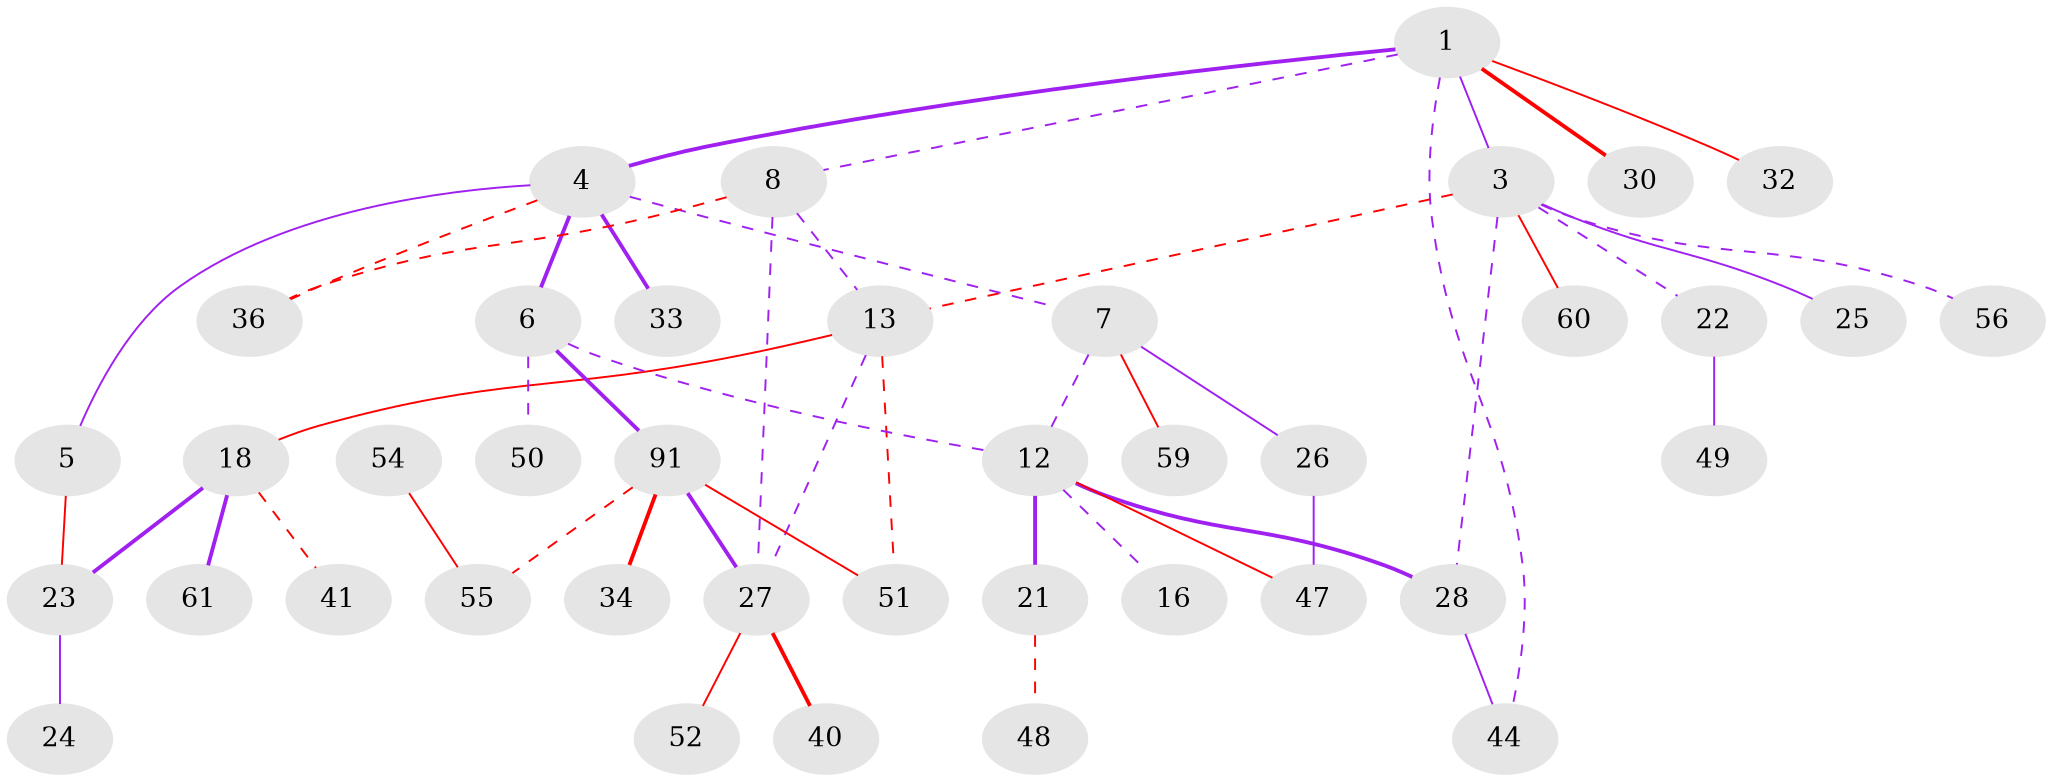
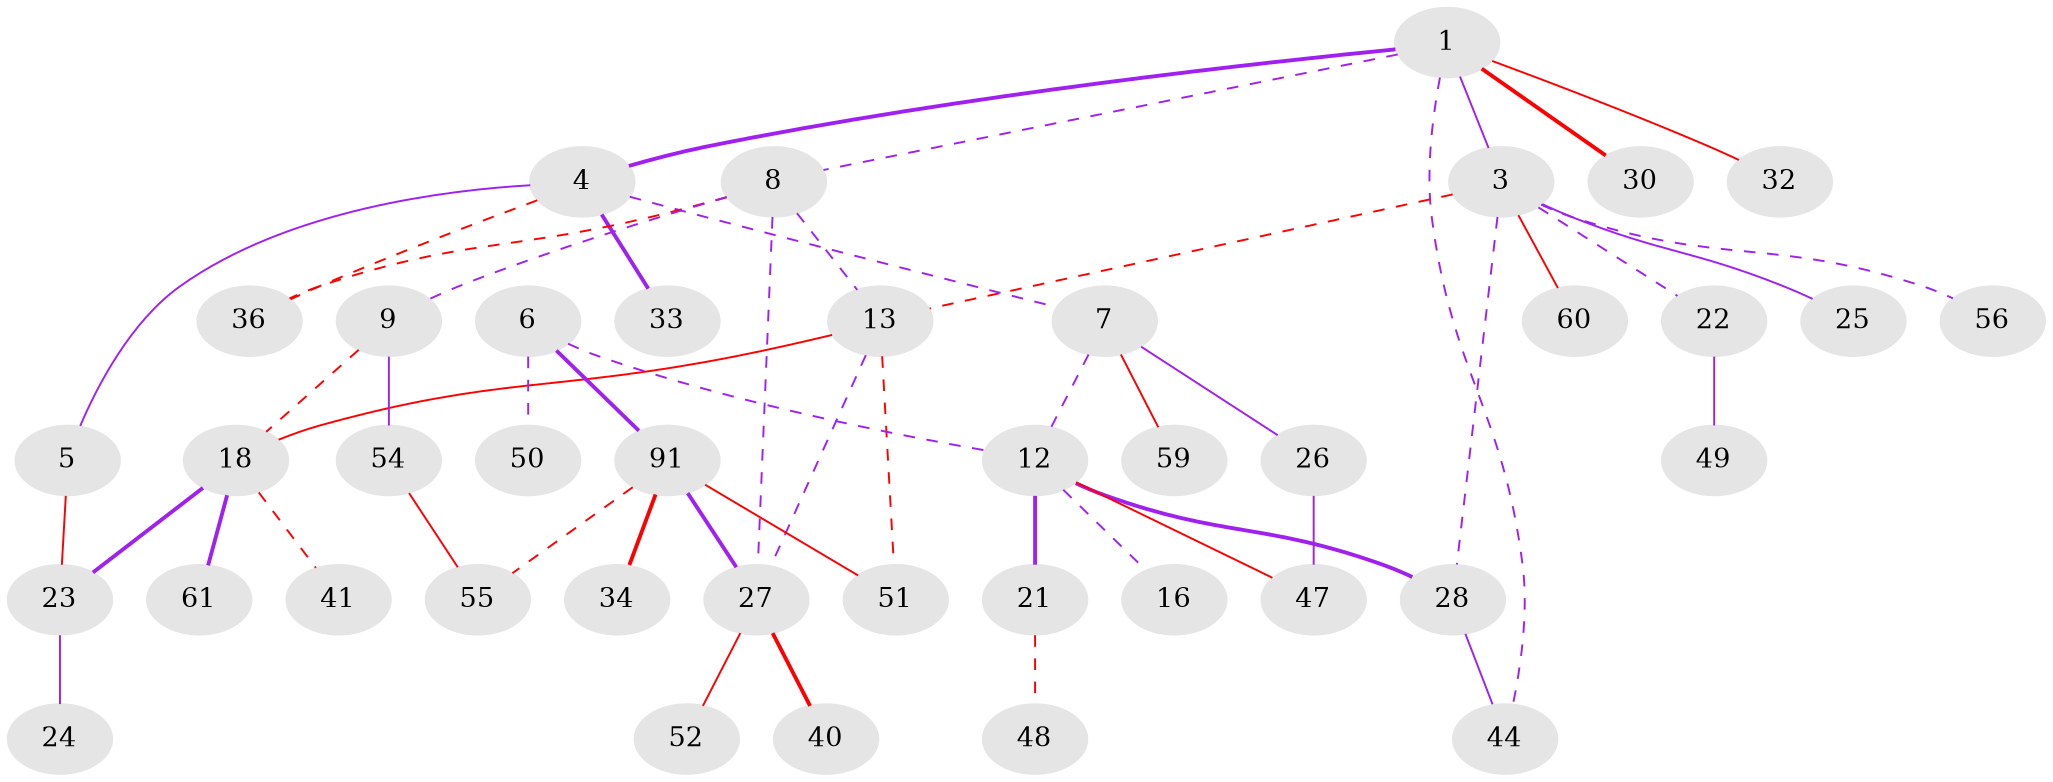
(555, 252) -> none
none -> (389, 321)
